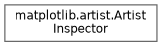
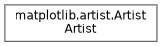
(81, 23) -> (81, 23)
